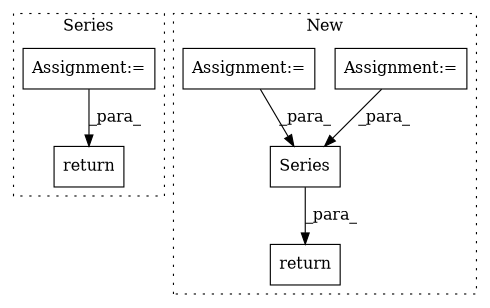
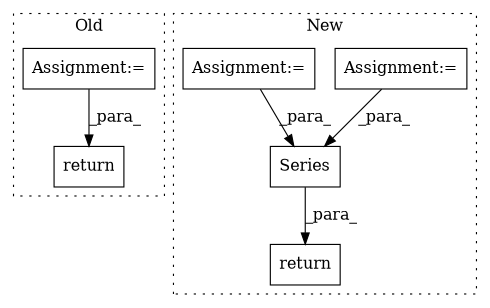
(89, 26) -> (89, 26)
